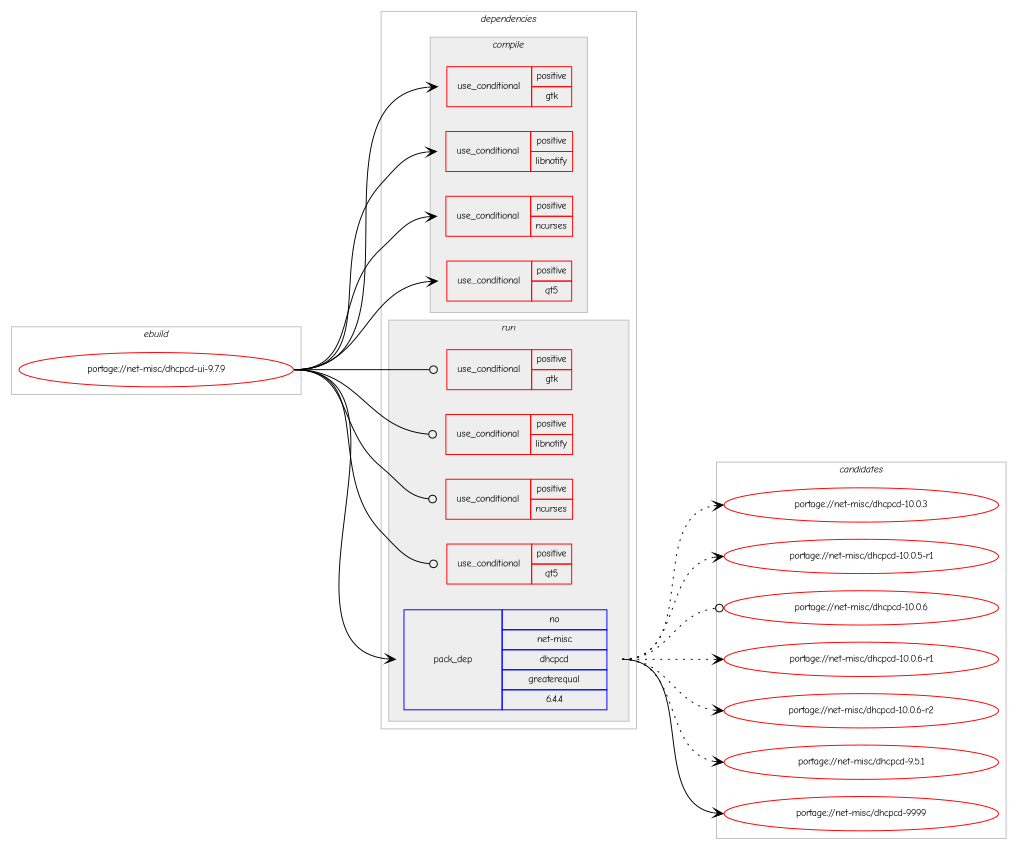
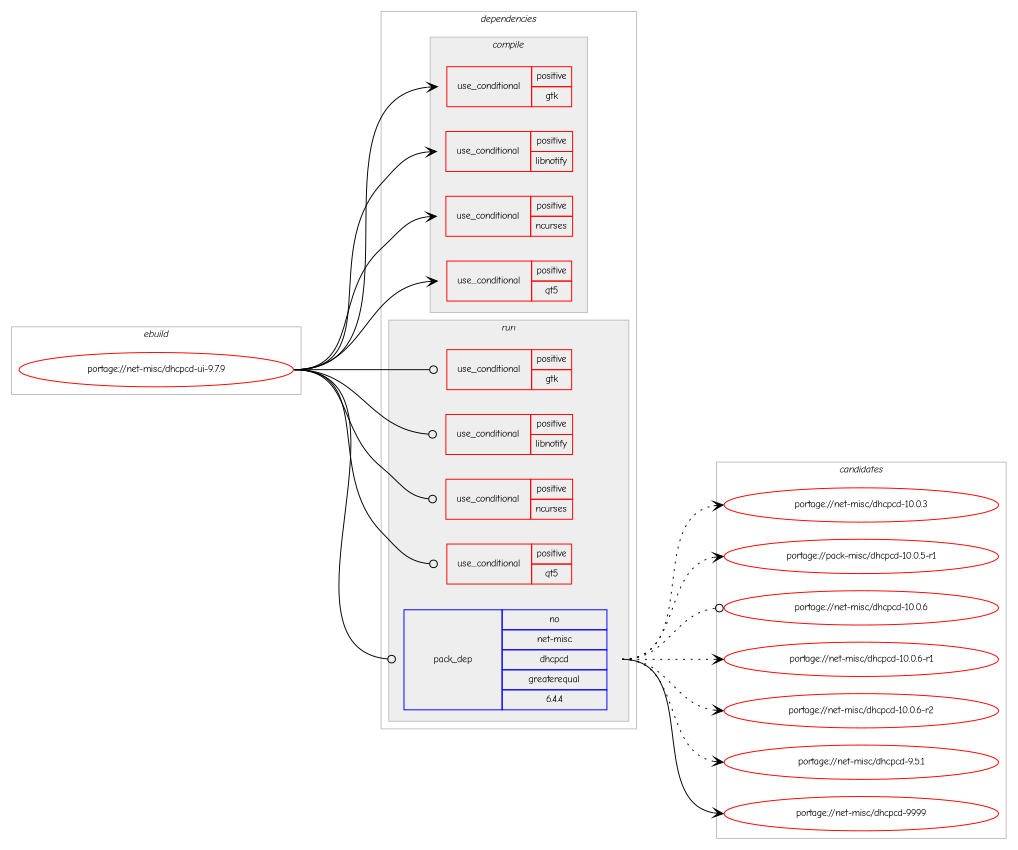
(346, 510) -> (345, 511)
(861, 556) -> (861, 556)
